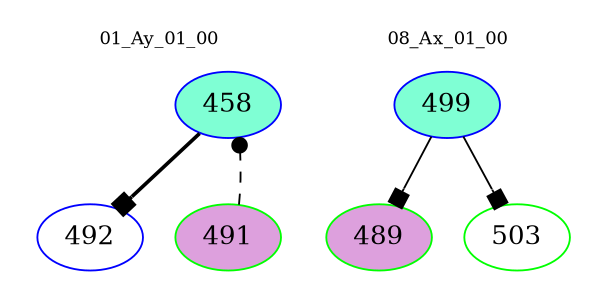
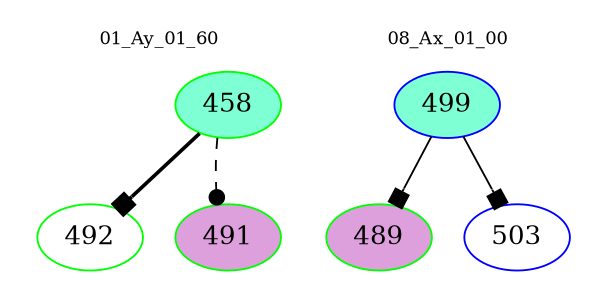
(159, 40) -> (159, 40)
(228, 105) -> (228, 105)
(241, 179) -> (216, 164)
(90, 237) -> (90, 237)
(517, 237) -> (517, 237)
